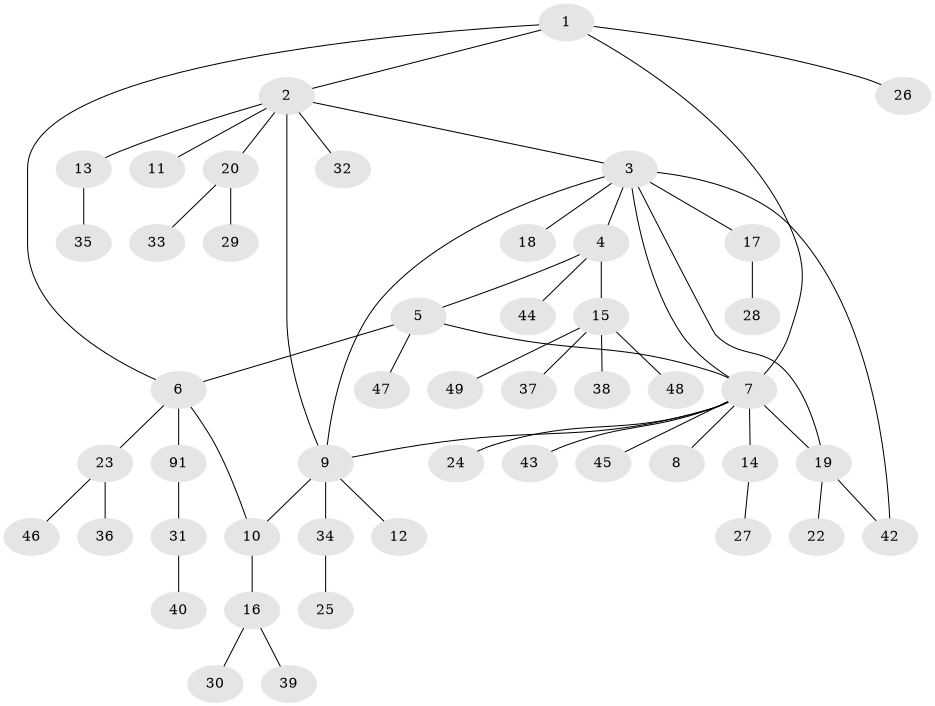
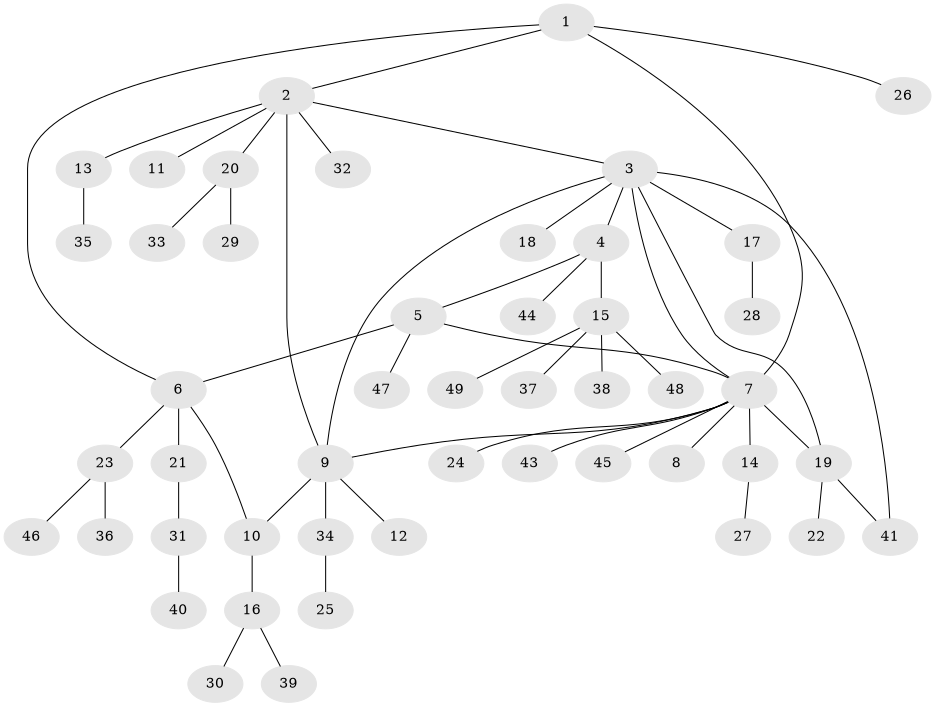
(179, 463) -> (179, 463)
(890, 537) -> (890, 537)
